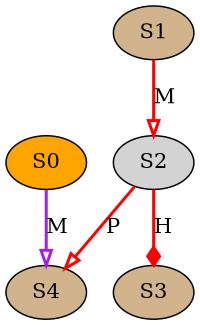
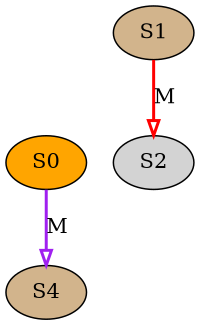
(105, 222) -> none
(154, 292) -> none
